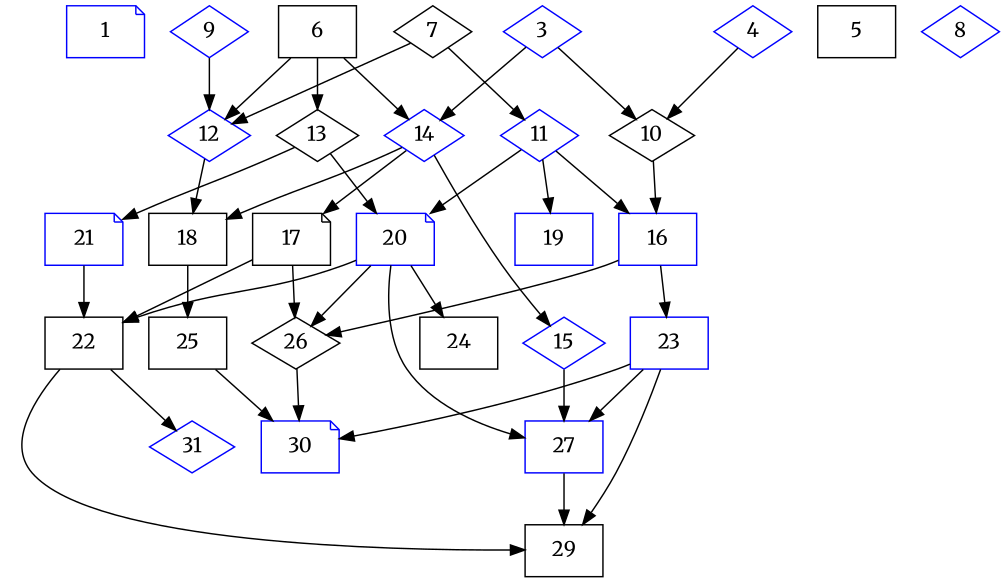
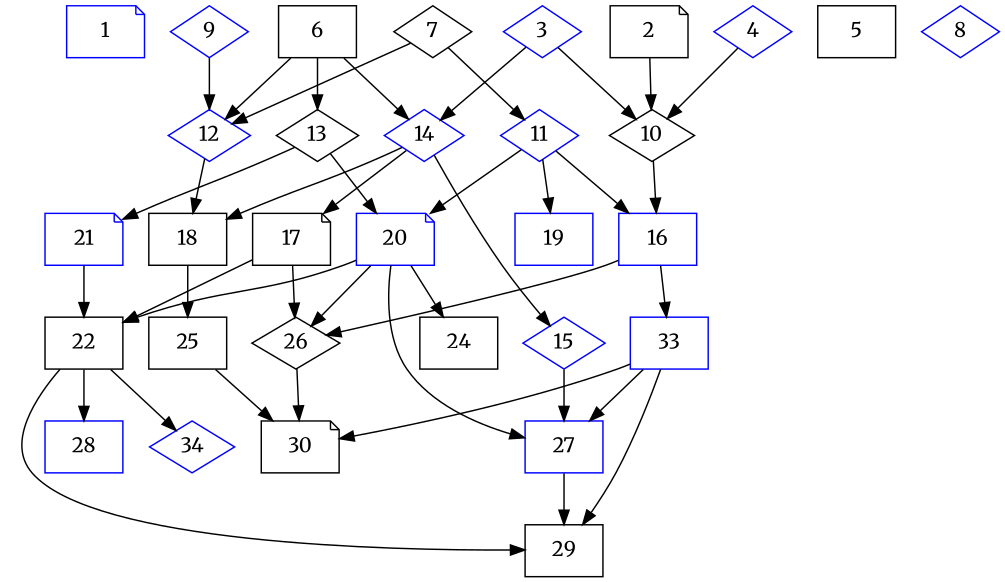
none -> (649, 32)
(669, 343) -> (669, 343)
none -> (84, 447)
(192, 447) -> (192, 447)
(300, 447) -> (300, 447)
